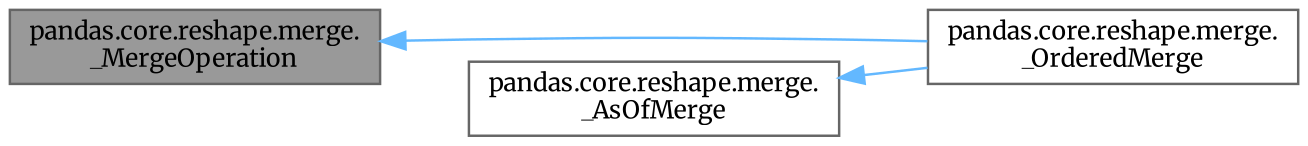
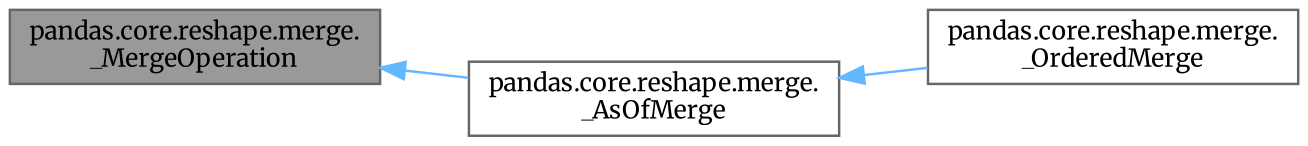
(667, 38) -> (437, 74)
